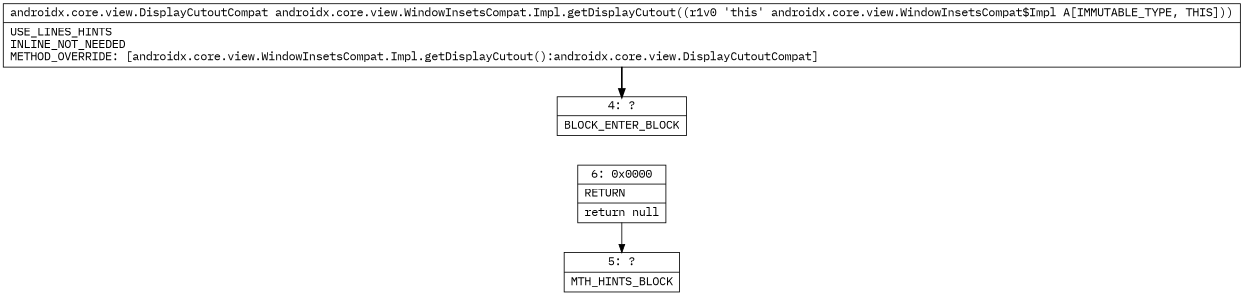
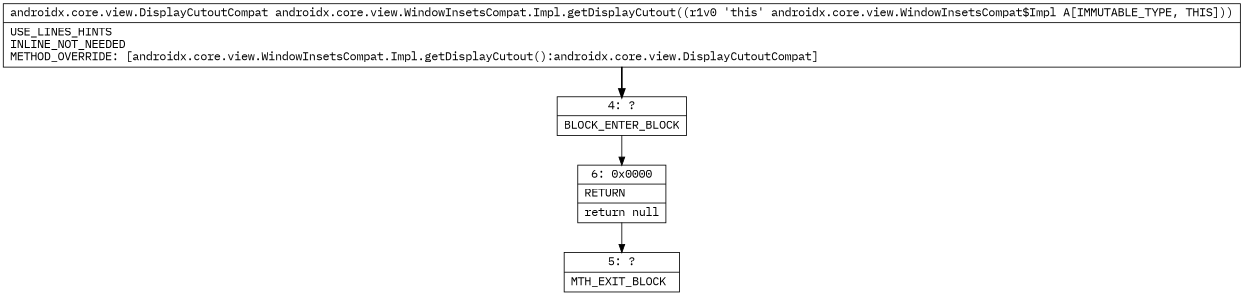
none -> (622, 146)
(622, 282) -> (619, 282)
